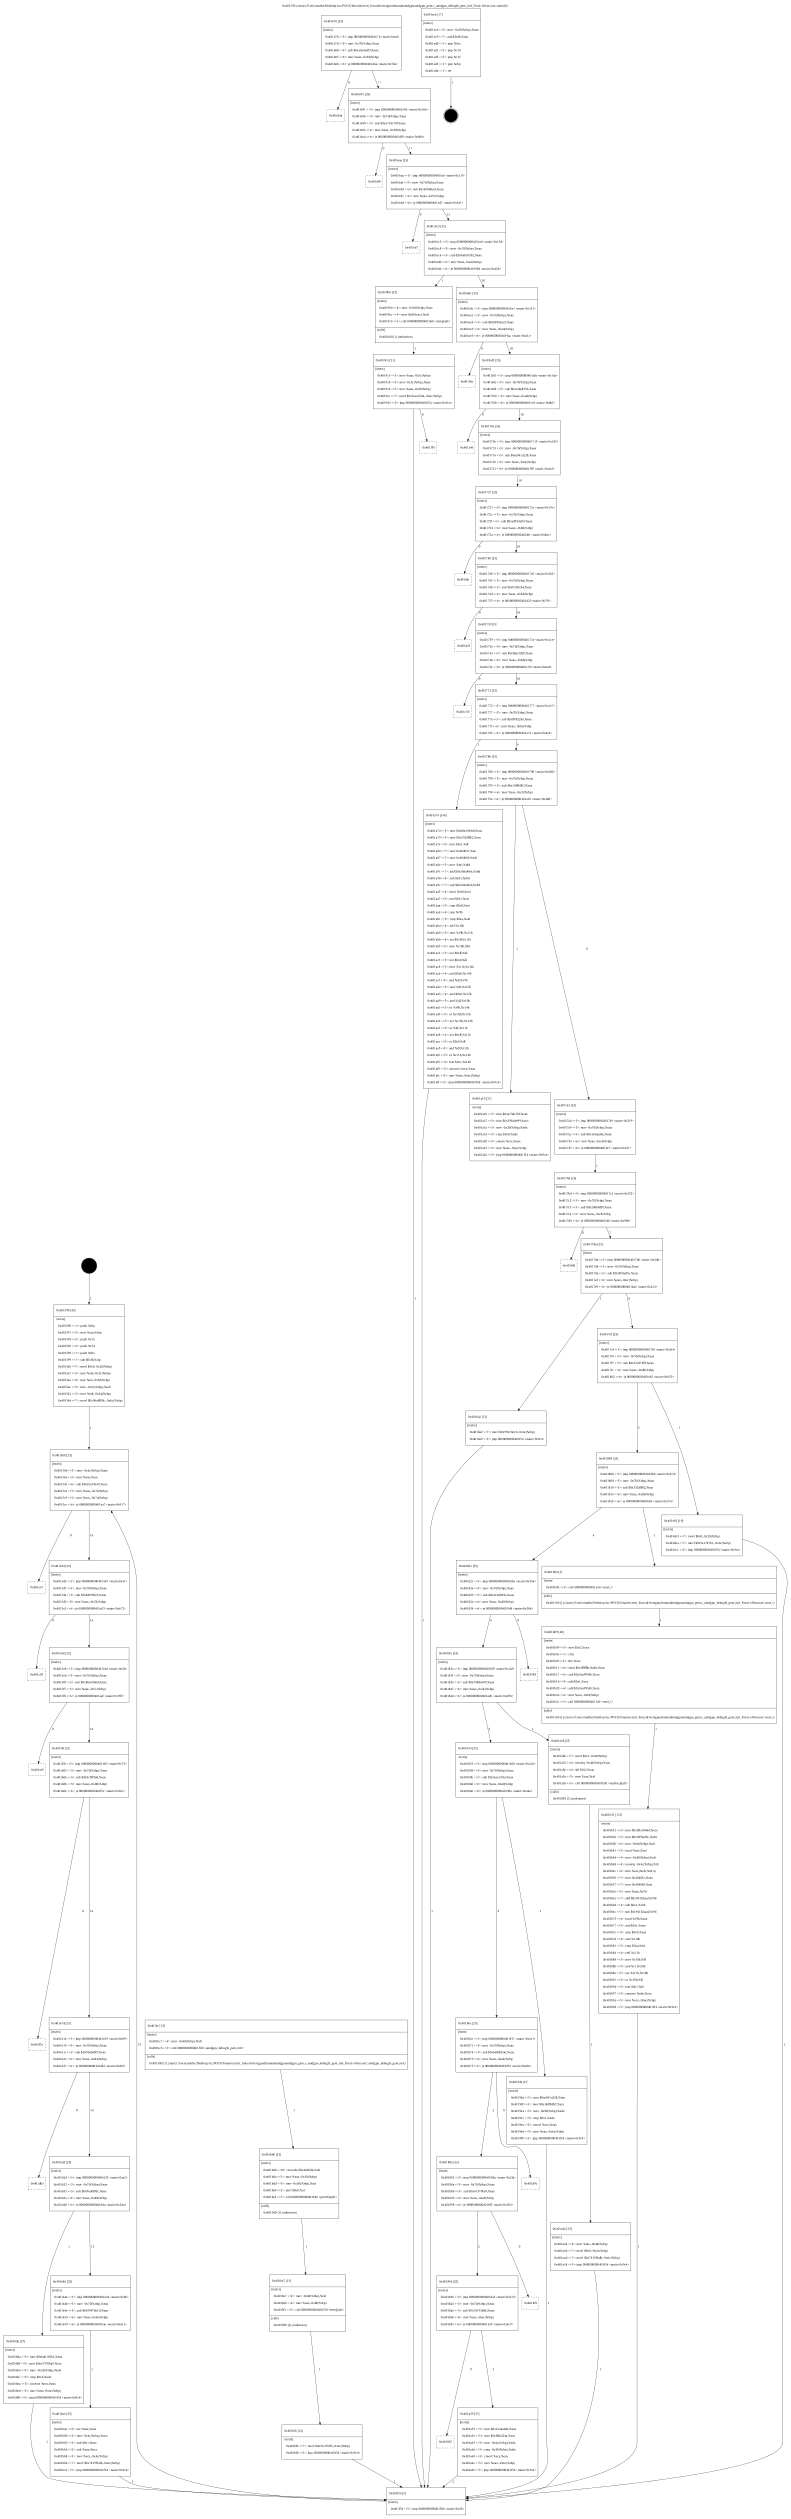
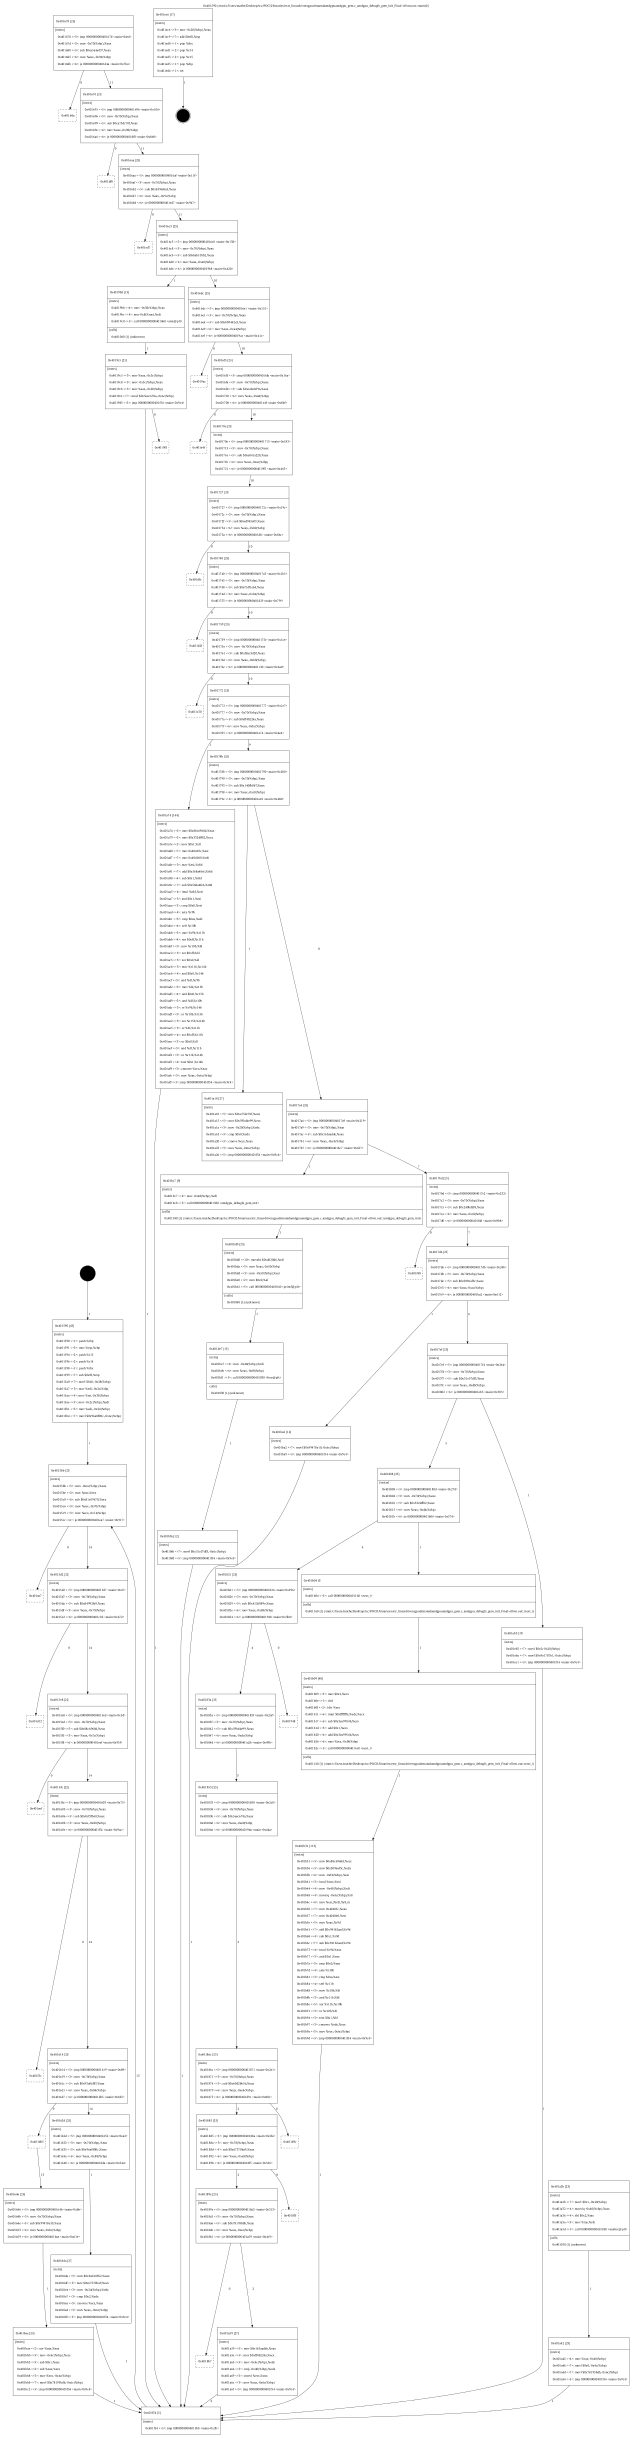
none -> (309, 1164)
(519, 1724) -> none
(547, 2110) -> none
(90, 2242) -> (39, 2167)
